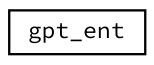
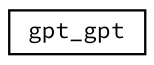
(77, 32) -> (77, 32)
